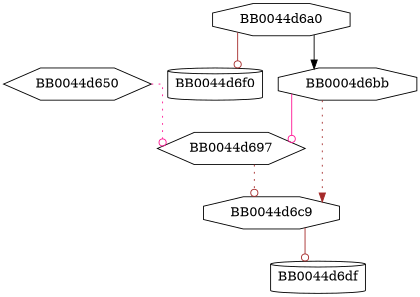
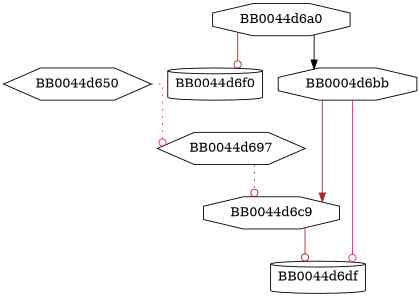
(292, 115) -> (352, 177)
(322, 147) -> (322, 147)
